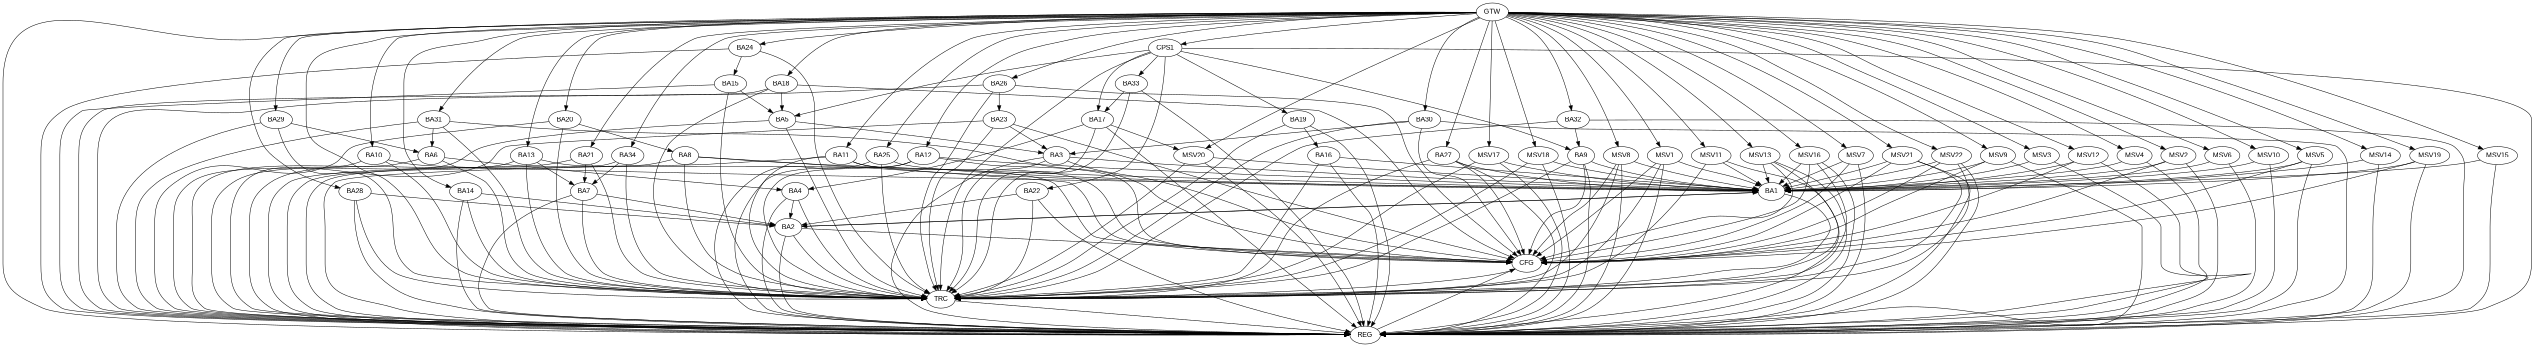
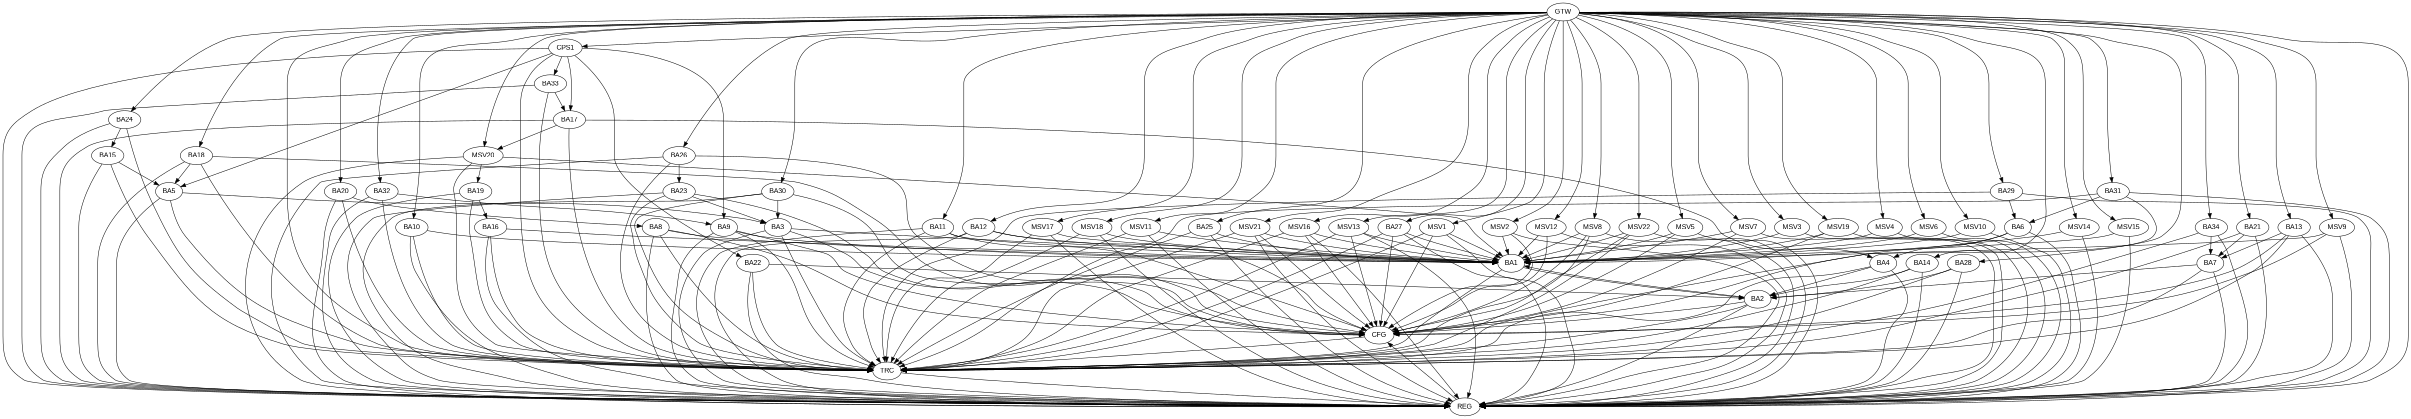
(1230, 83) -> (480, 171)
